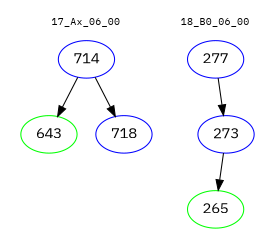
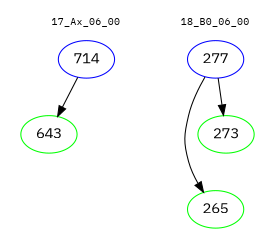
(124, 134) -> none
(226, 134) -> (226, 134)
(222, 166) -> (186, 129)
